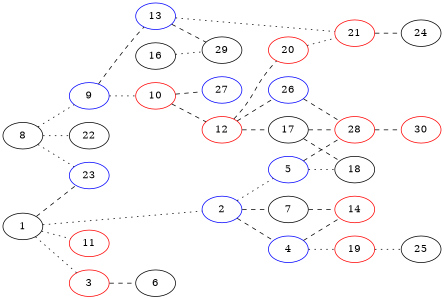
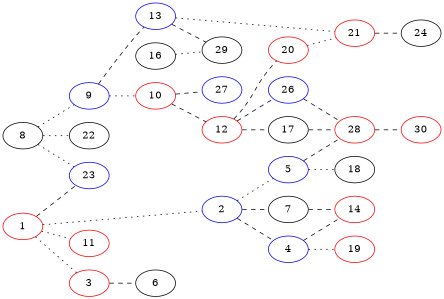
(317, 147) -> none
(23, 226) -> (23, 226)
(421, 249) -> none
